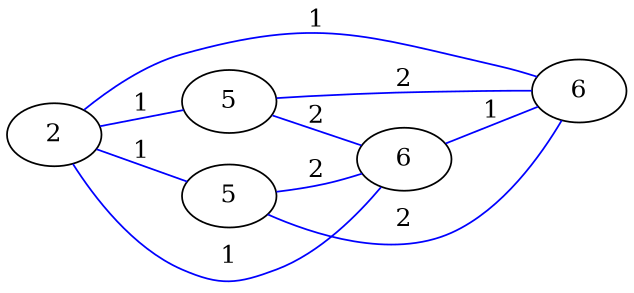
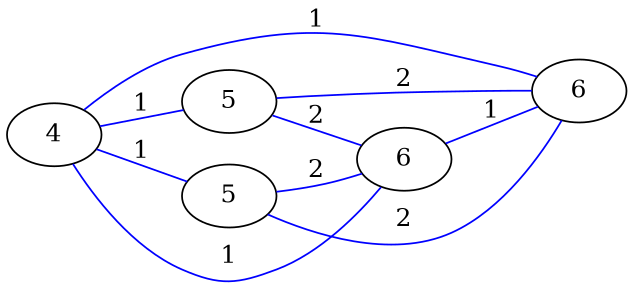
(54, 135) -> (54, 135)
